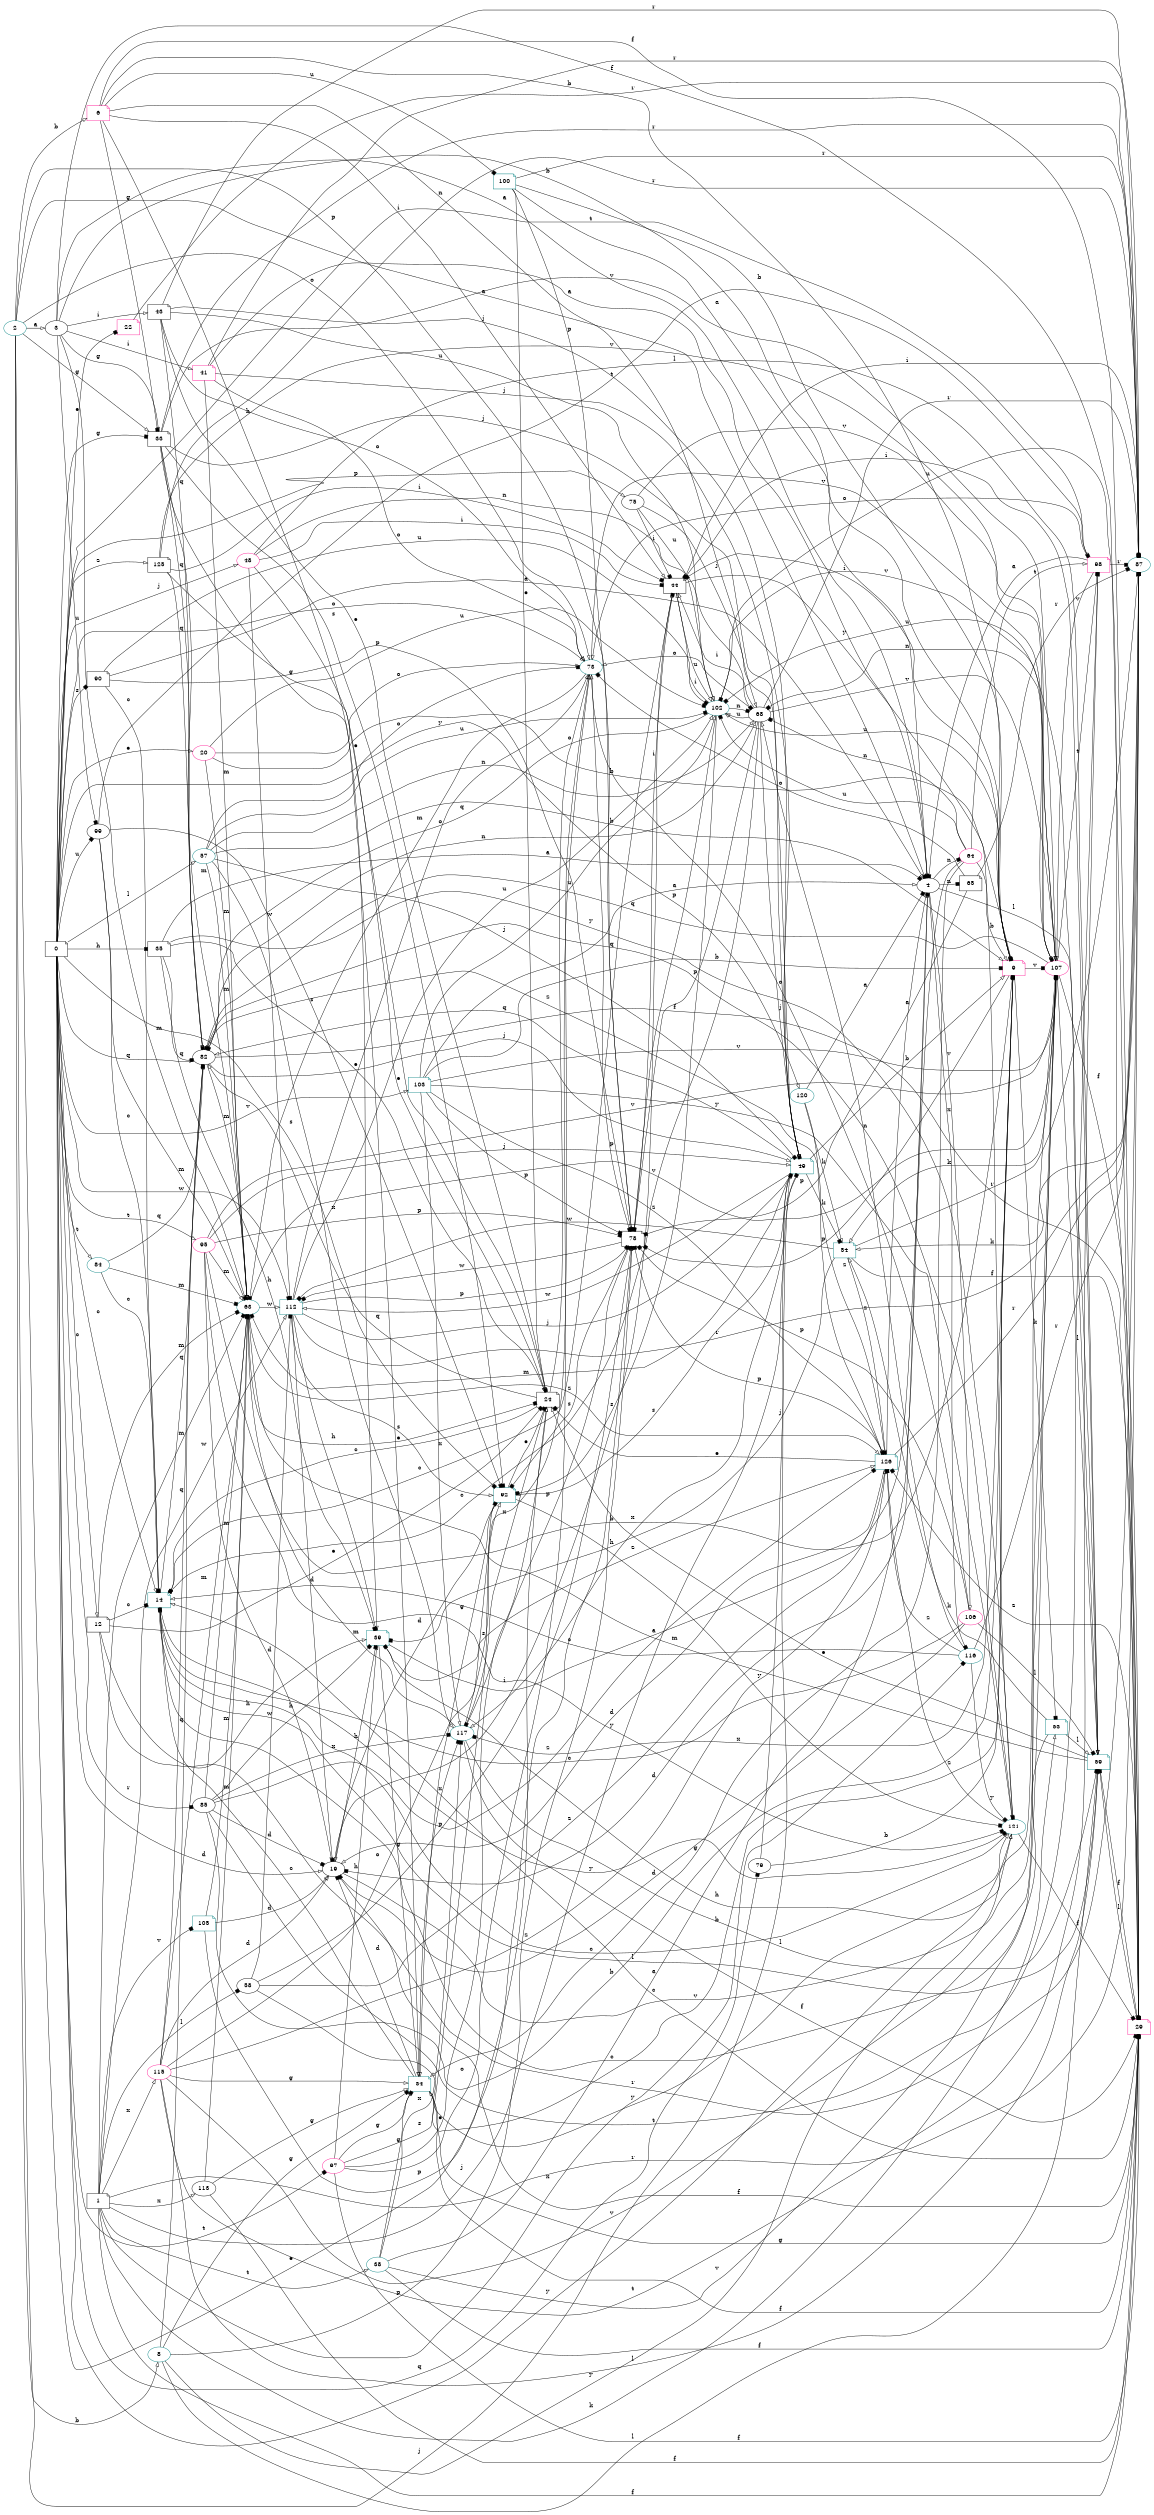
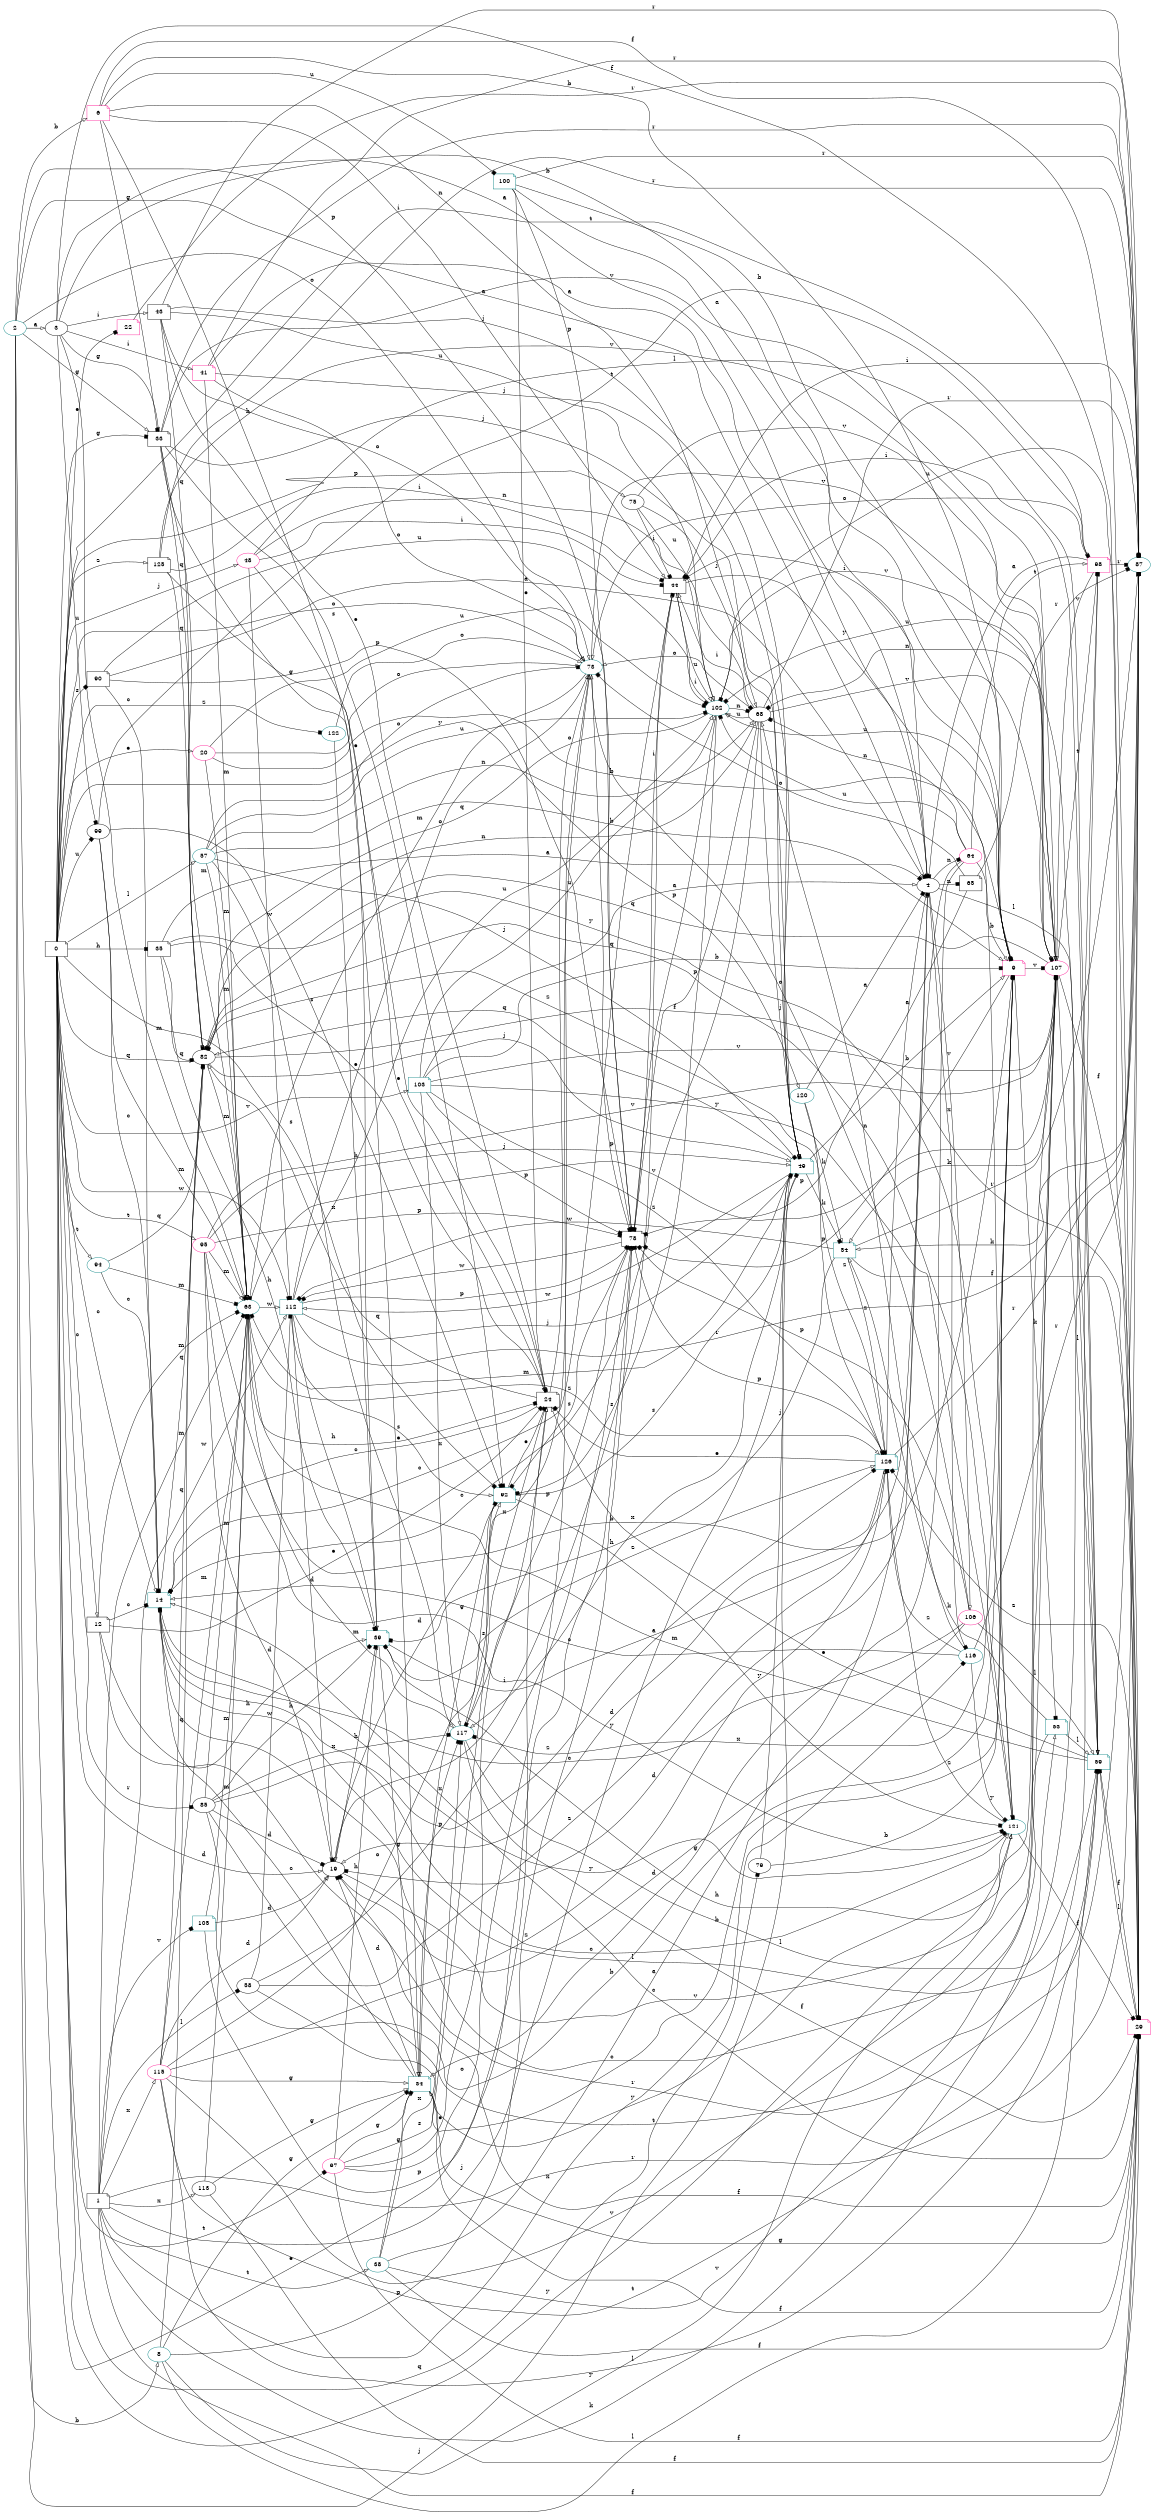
none -> (334, 734)
(98, 1265) -> (98, 1265)
(1043, 1686) -> (1043, 1686)
